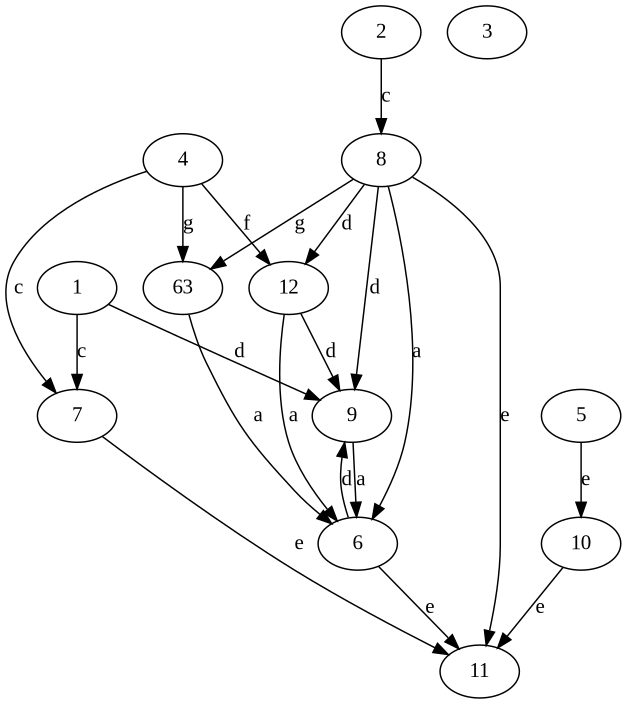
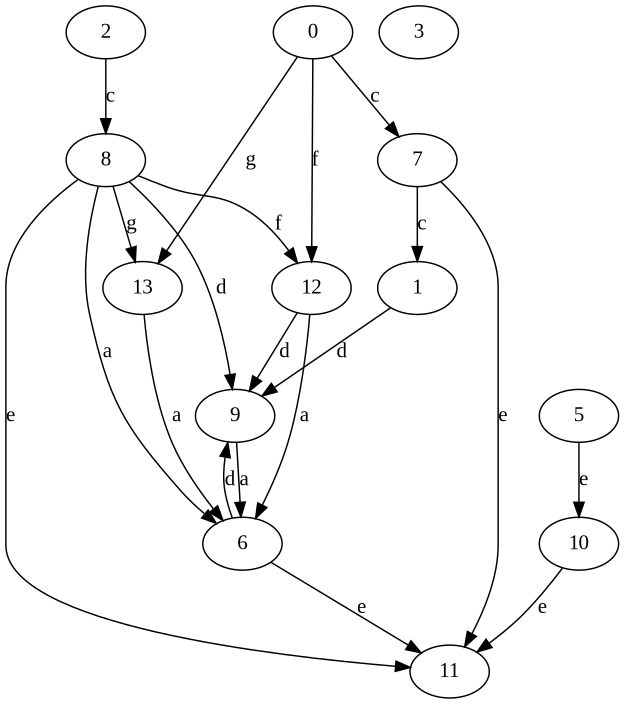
(183, 160) -> (313, 32)
(347, 224) -> (278, 224)
(183, 288) -> (143, 288)
(77, 345) -> (417, 217)
